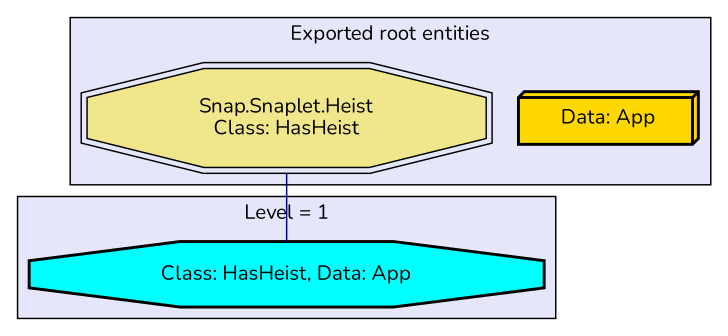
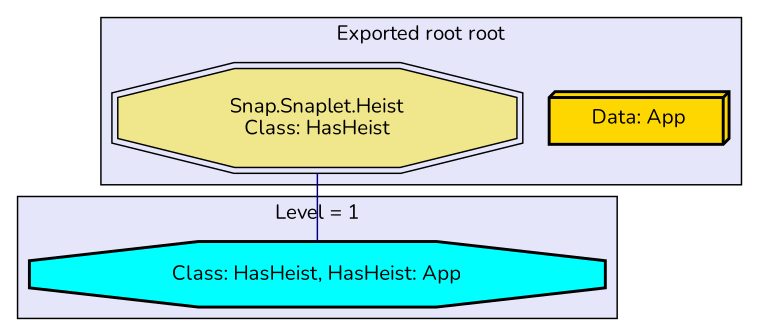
(390, 34) -> (421, 34)
(287, 274) -> (317, 274)
